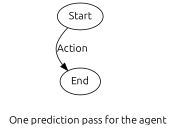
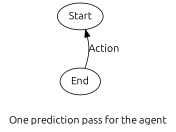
(57, 45) -> (89, 53)
